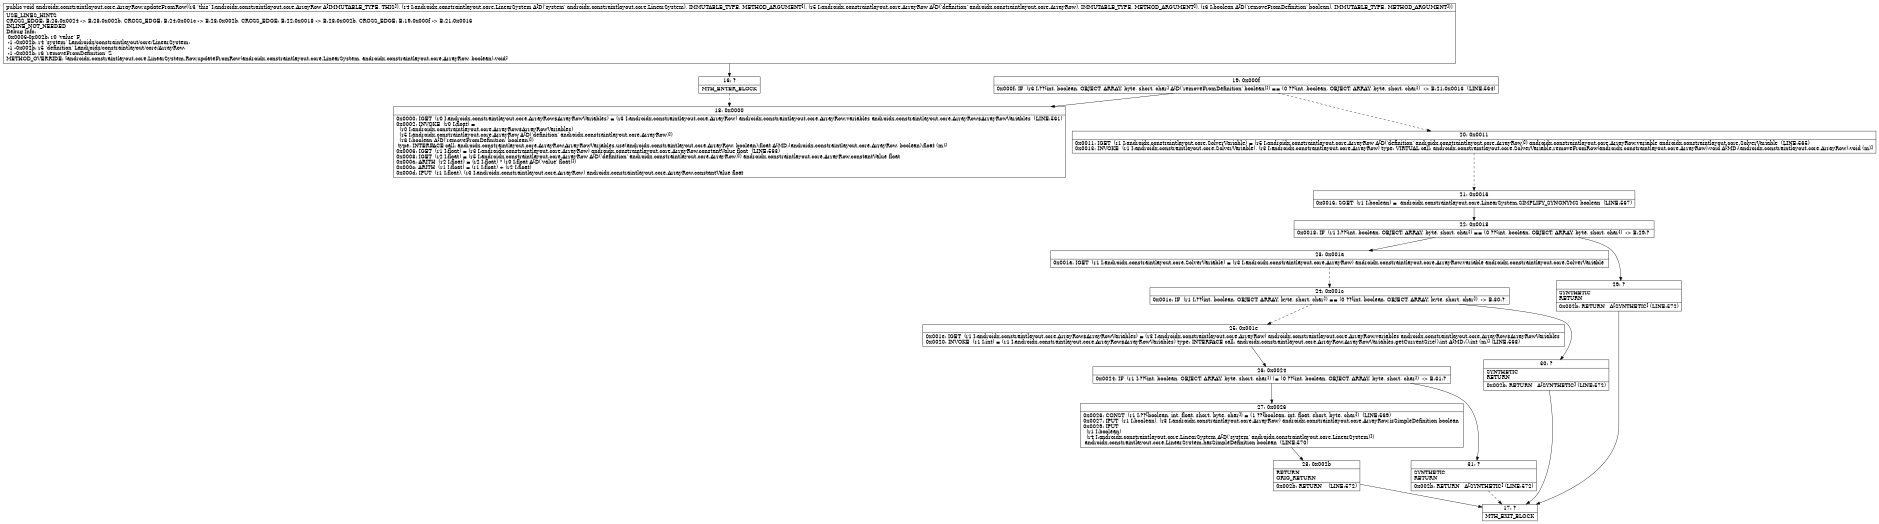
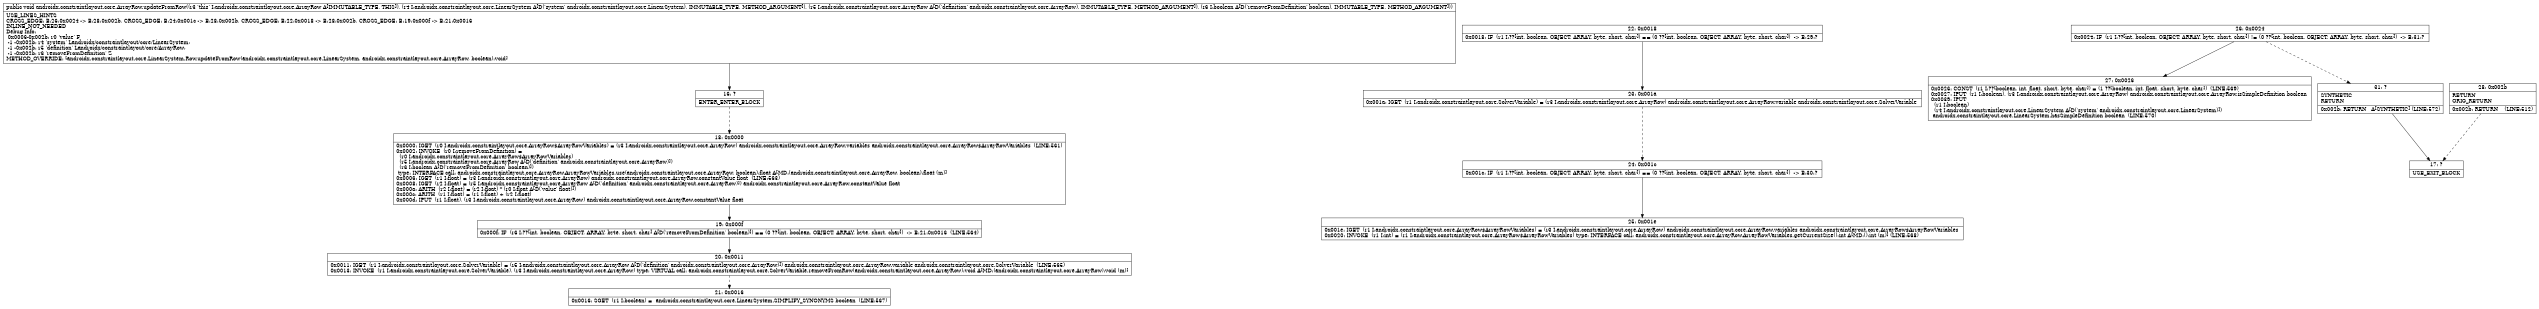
(729, 89) -> (729, 103)
(1114, 100) -> (729, 211)
(1353, 112) -> (729, 243)
(437, 124) -> (460, 151)
(1474, 212) -> none
(1619, 296) -> none
(1291, 314) -> (1642, 196)
(1258, 355) -> none
(1546, 375) -> none
(1465, 402) -> (2307, 62)
(1102, 427) -> (1950, 100)
(1296, 453) -> none
(1317, 487) -> (2493, 109)
(1419, 495) -> (2463, 136)
(1494, 496) -> (2410, 136)
(1510, 517) -> (2436, 173)
